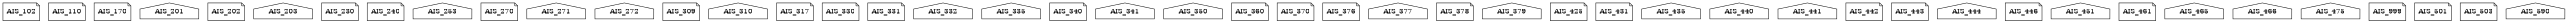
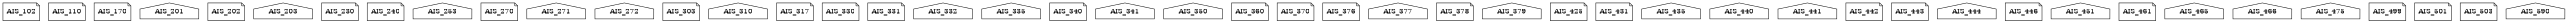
(681, 12) -> (681, 12)
(2387, 12) -> (2387, 12)
